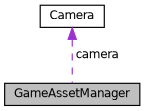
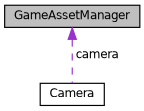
(72, 61) -> (72, 61)
